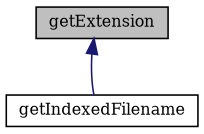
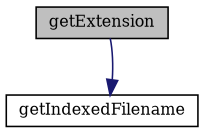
(92, 75) -> (113, 59)
